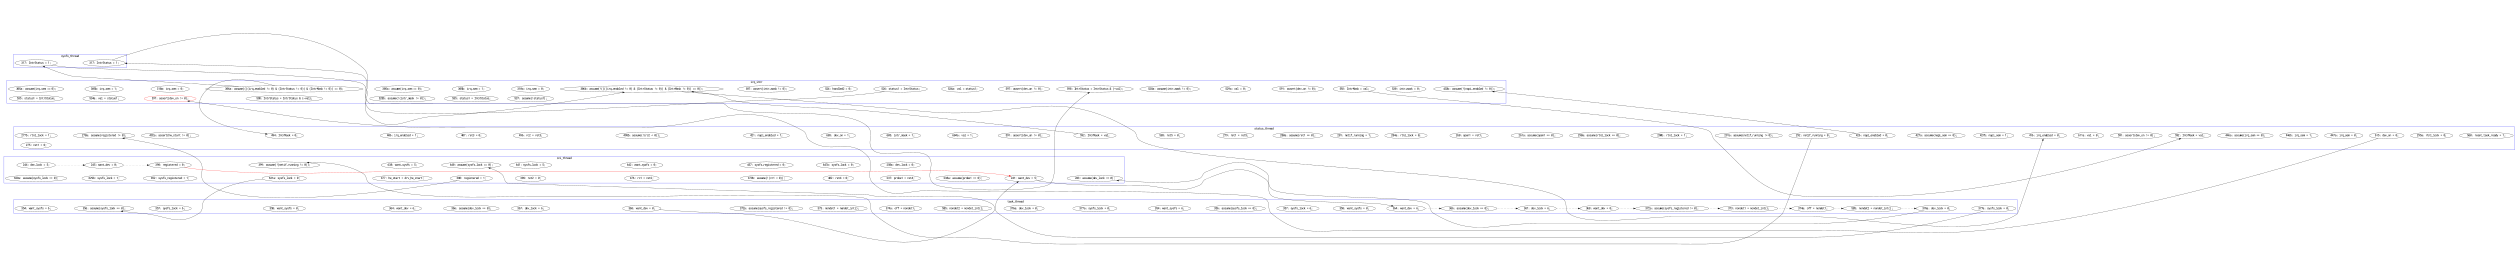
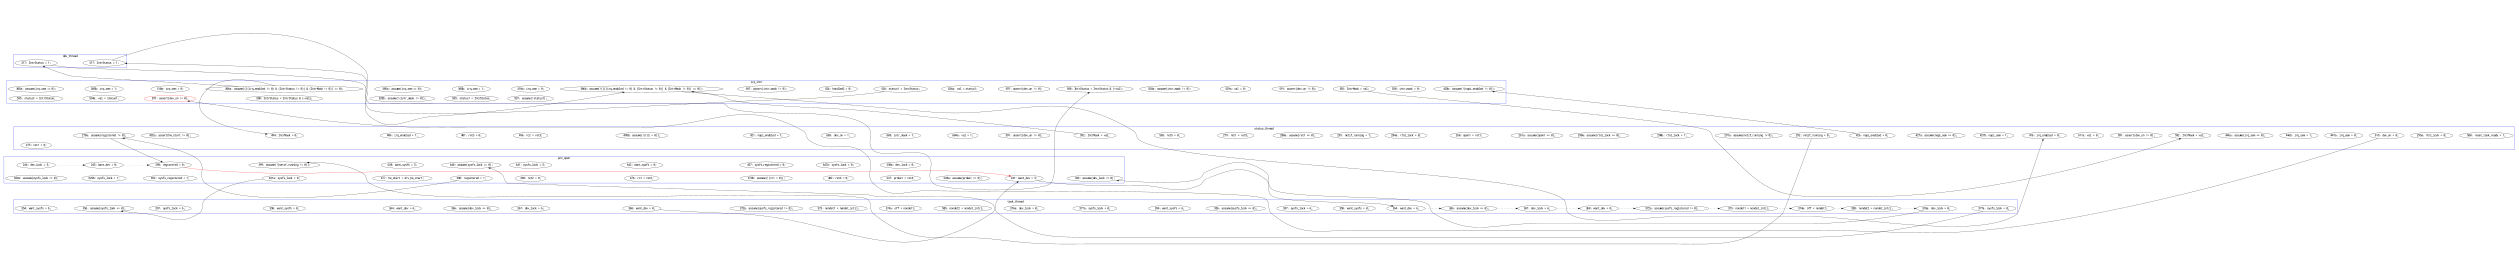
(70, 56) -> (70, 56)
(36, 136) -> none
none -> (137, 151)
(564, 158) -> (564, 158)
